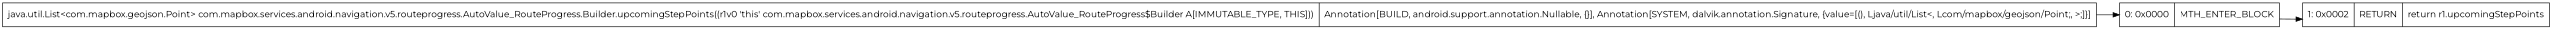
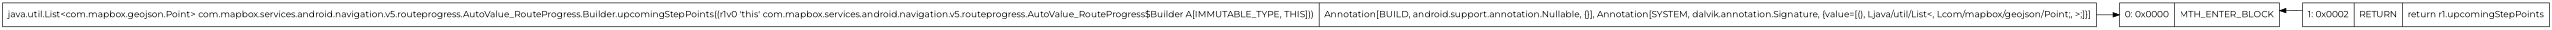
(2288, 19) -> (2294, 11)
